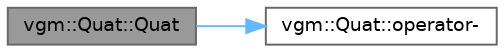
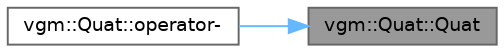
(221, 26) -> (264, 26)
